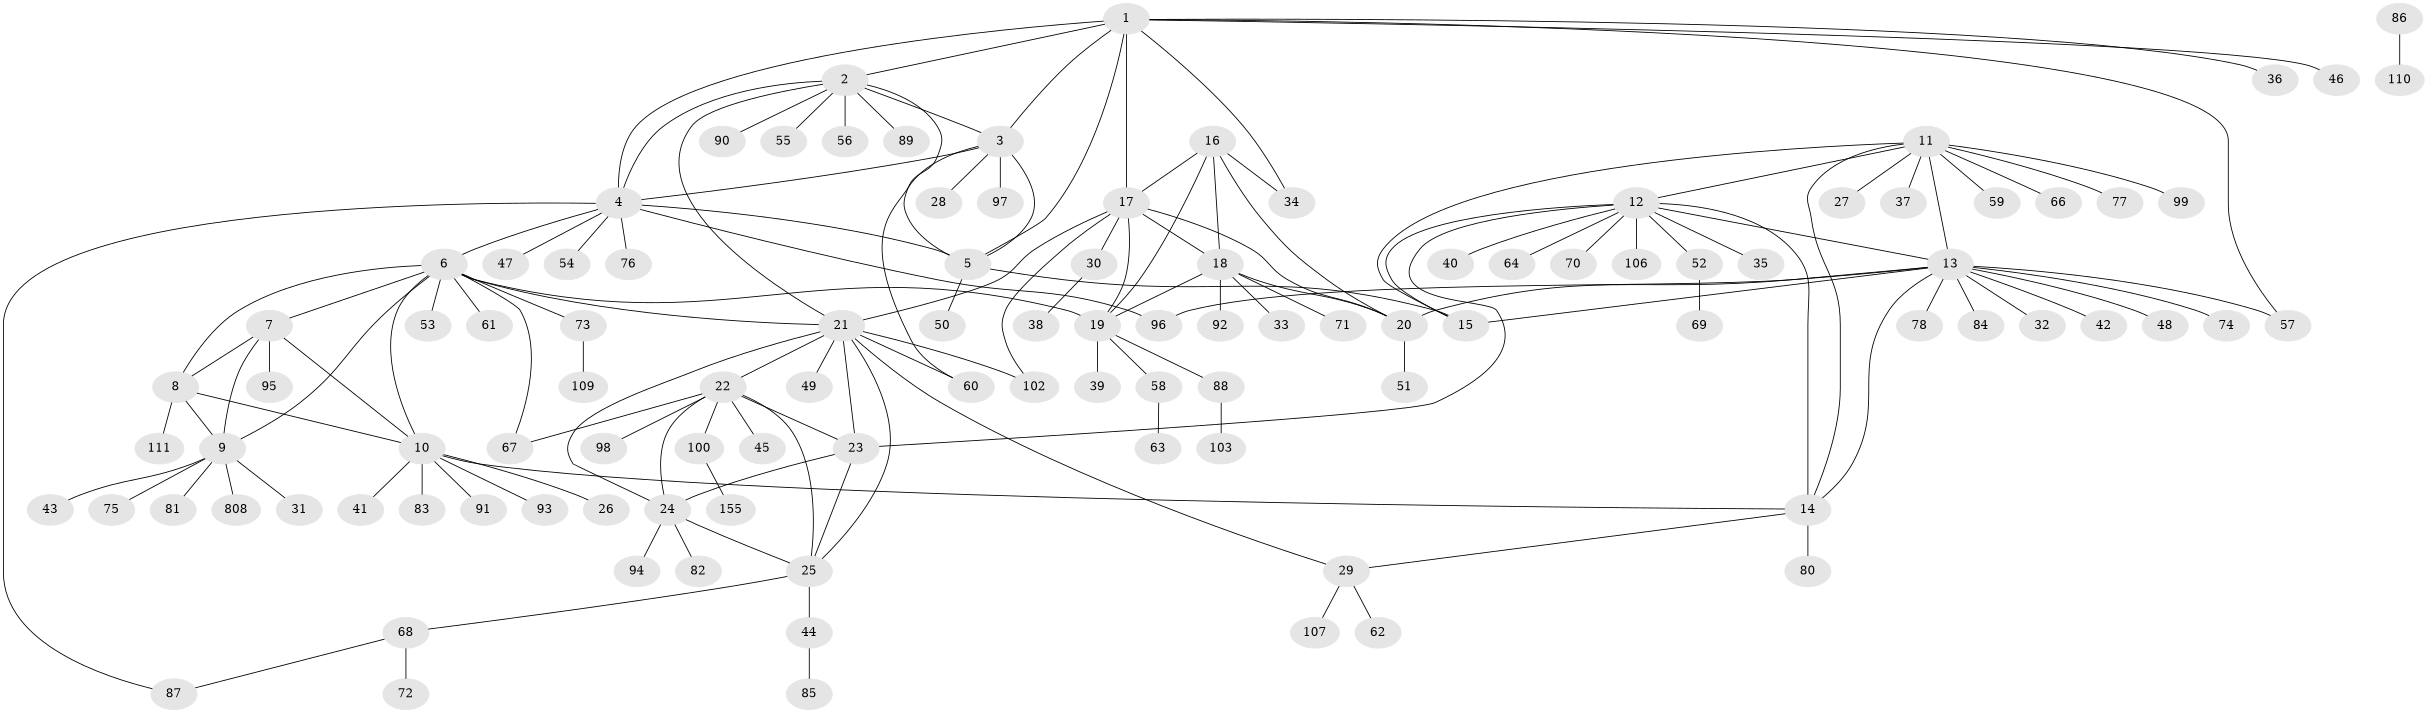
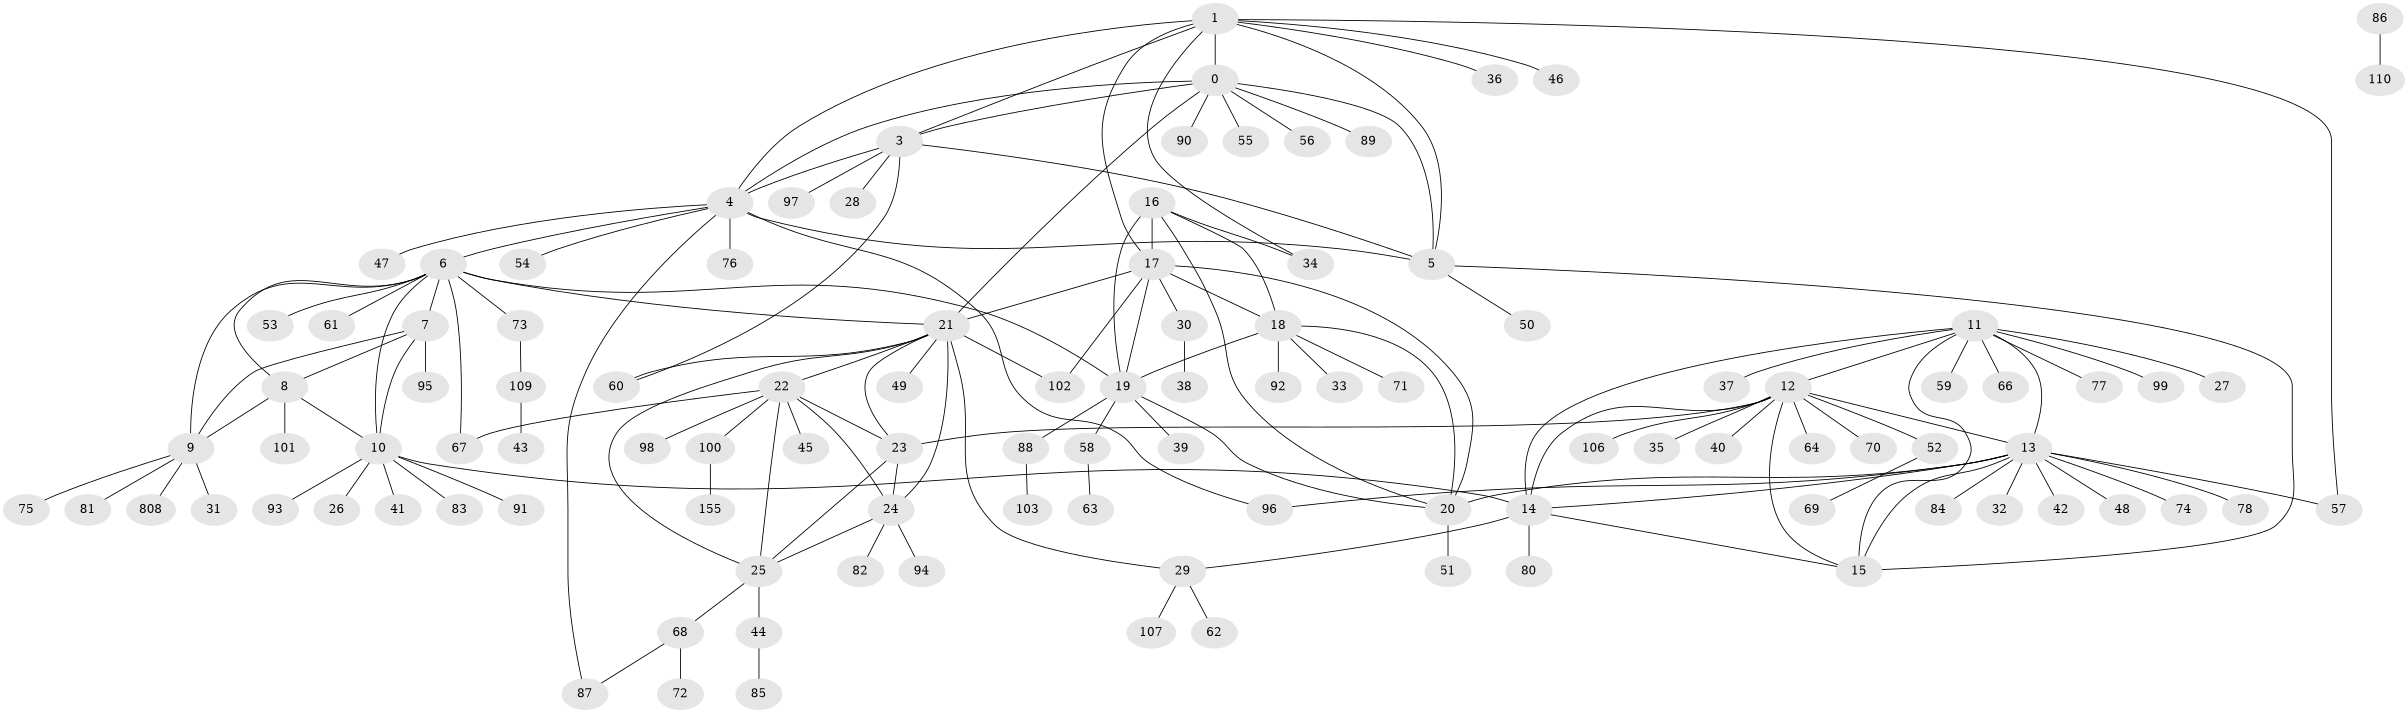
(845, 80) -> (1215, 80)
(159, 449) -> (285, 449)
(136, 479) -> (521, 418)
none -> (1288, 480)
none -> (1694, 541)
